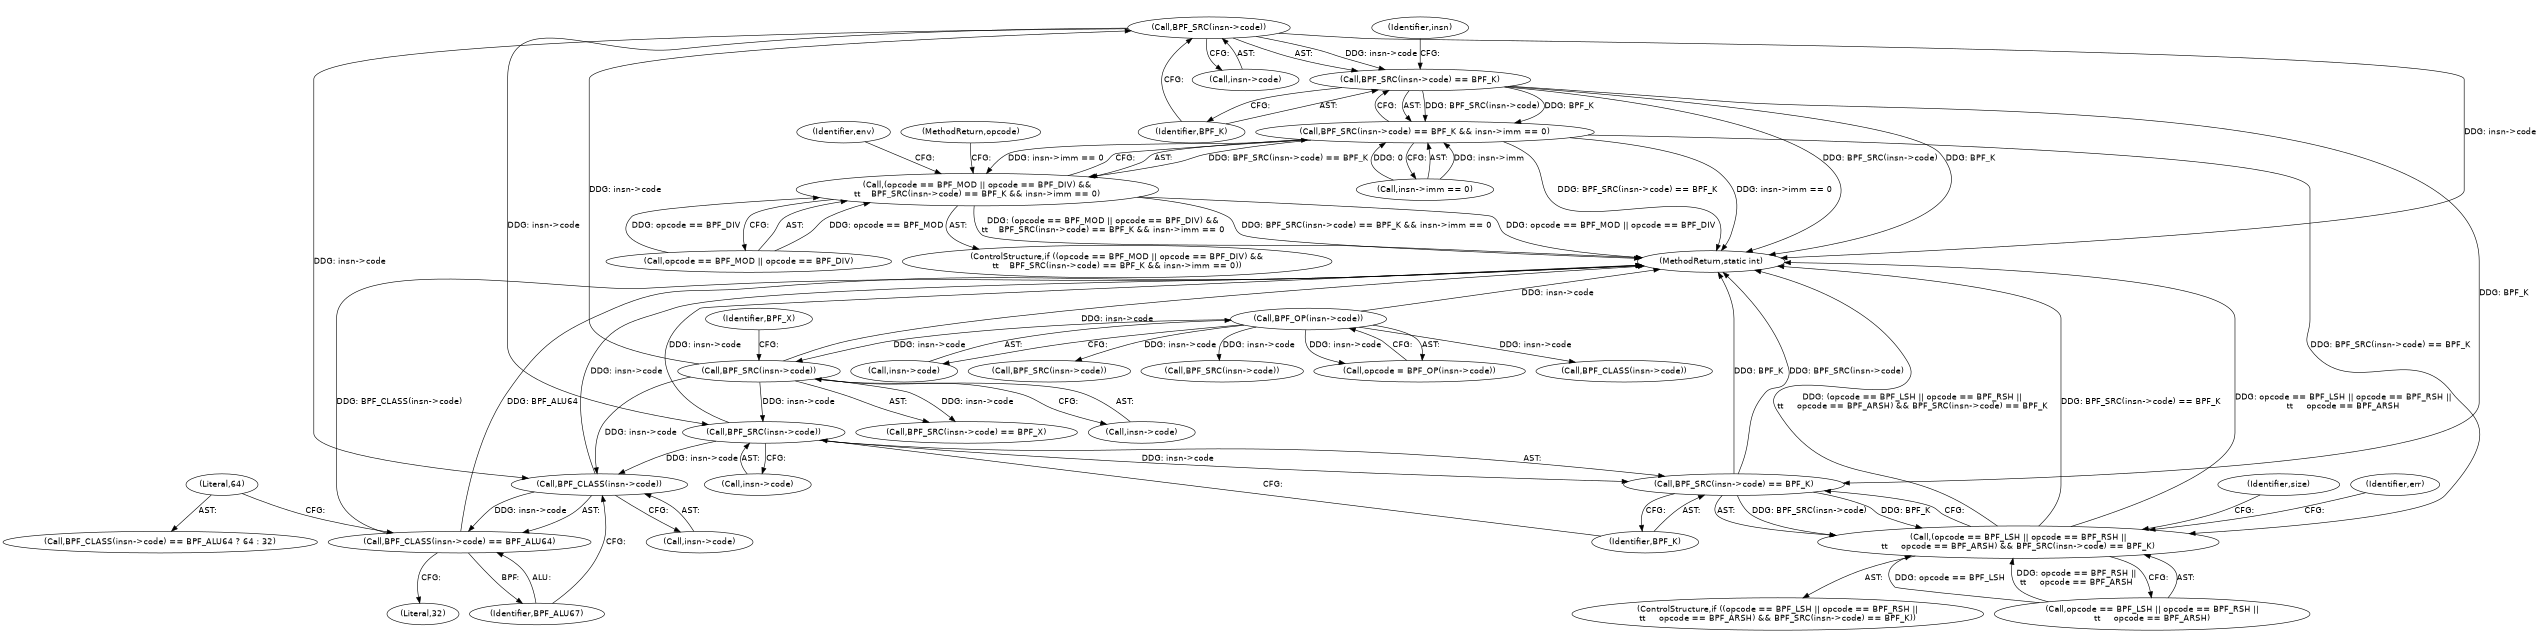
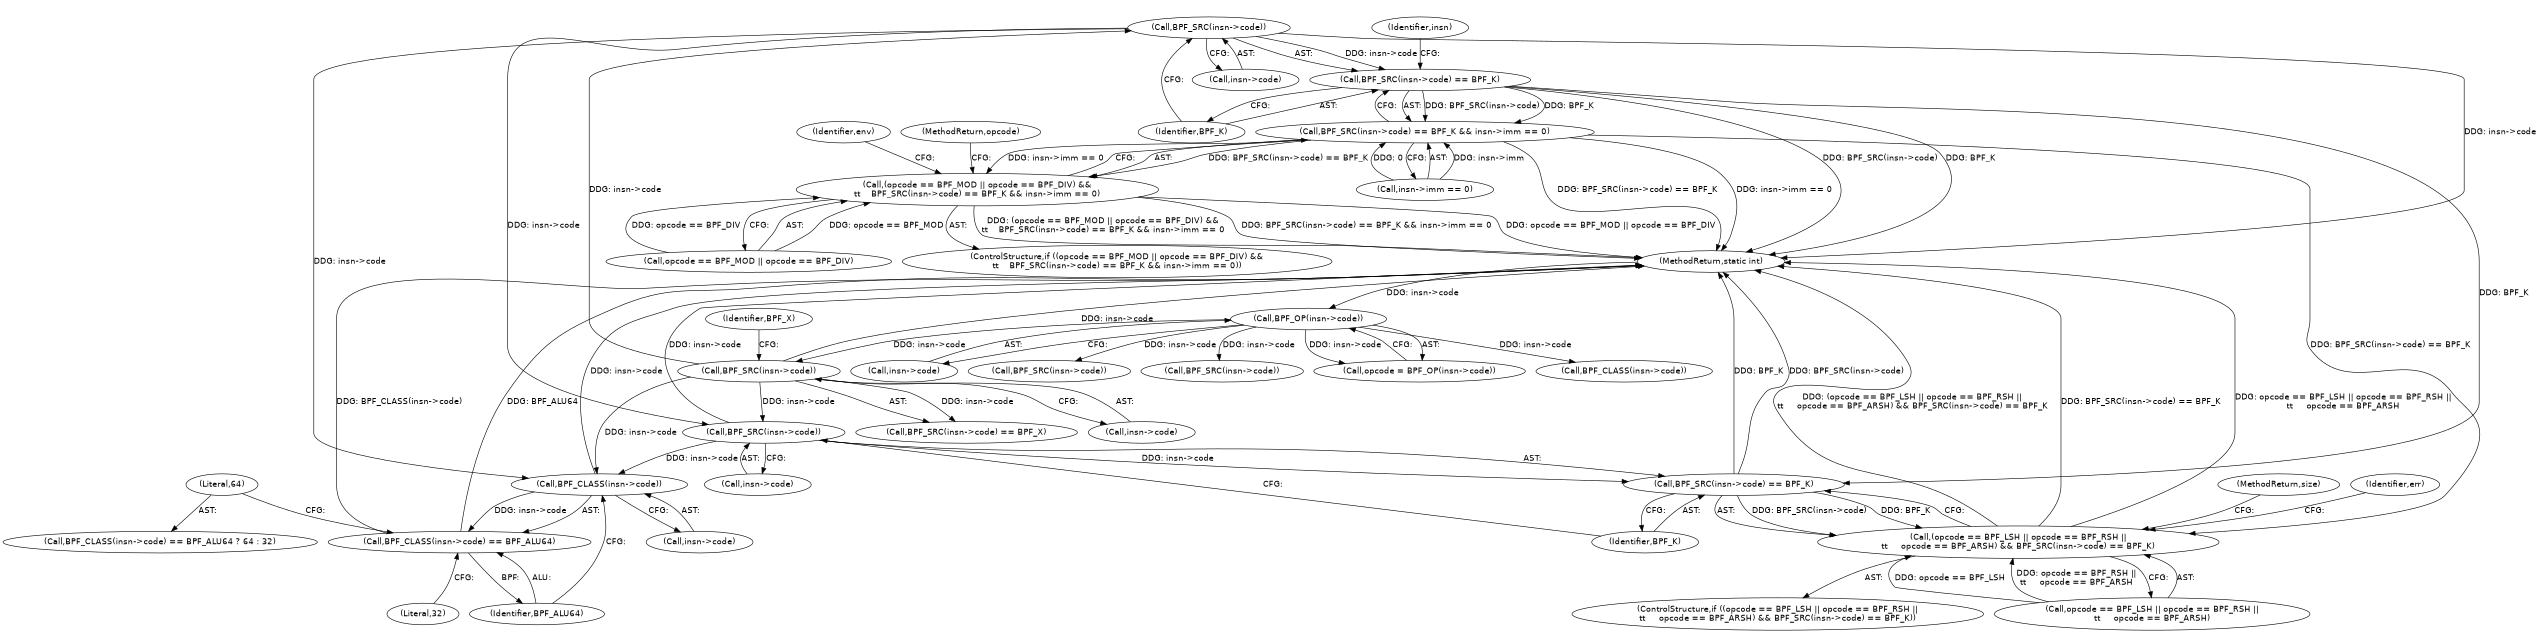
(1508, 291) -> (1484, 272)
(2279, 485) -> (2279, 485)
(420, 572) -> (448, 583)
(537, 614) -> (537, 614)
